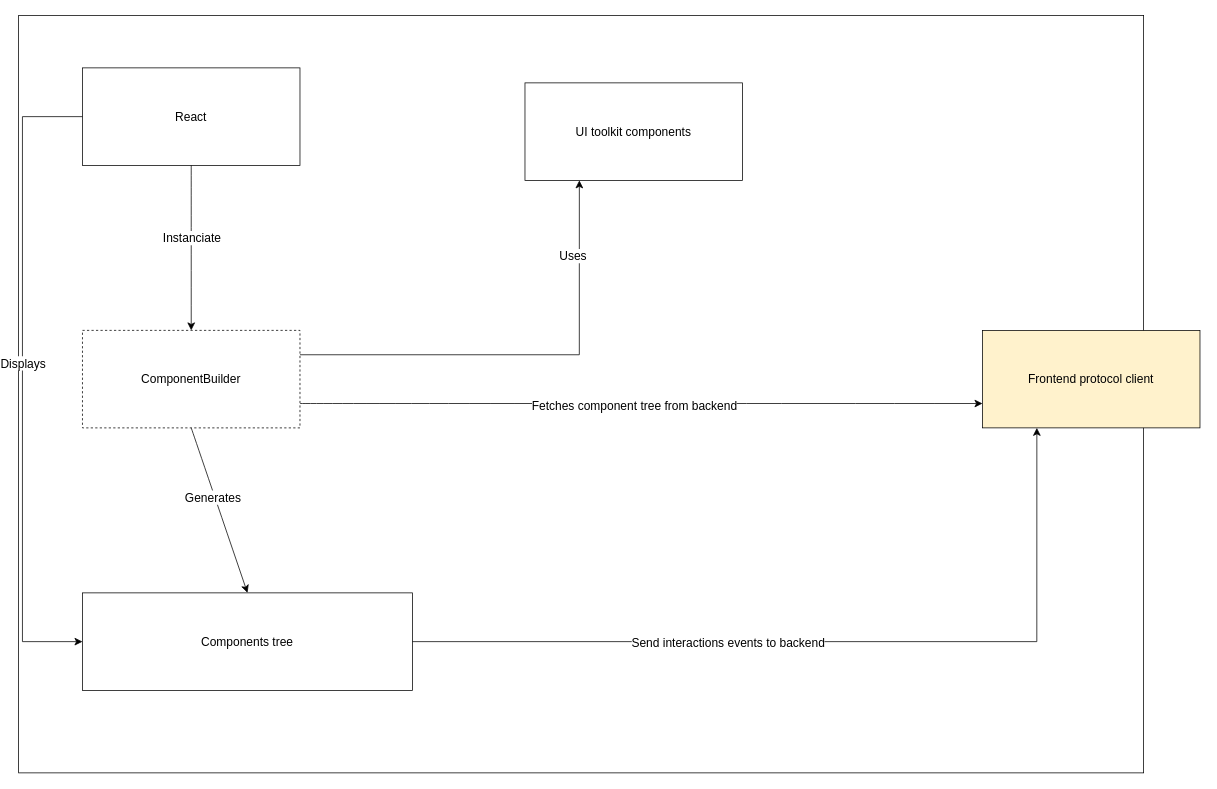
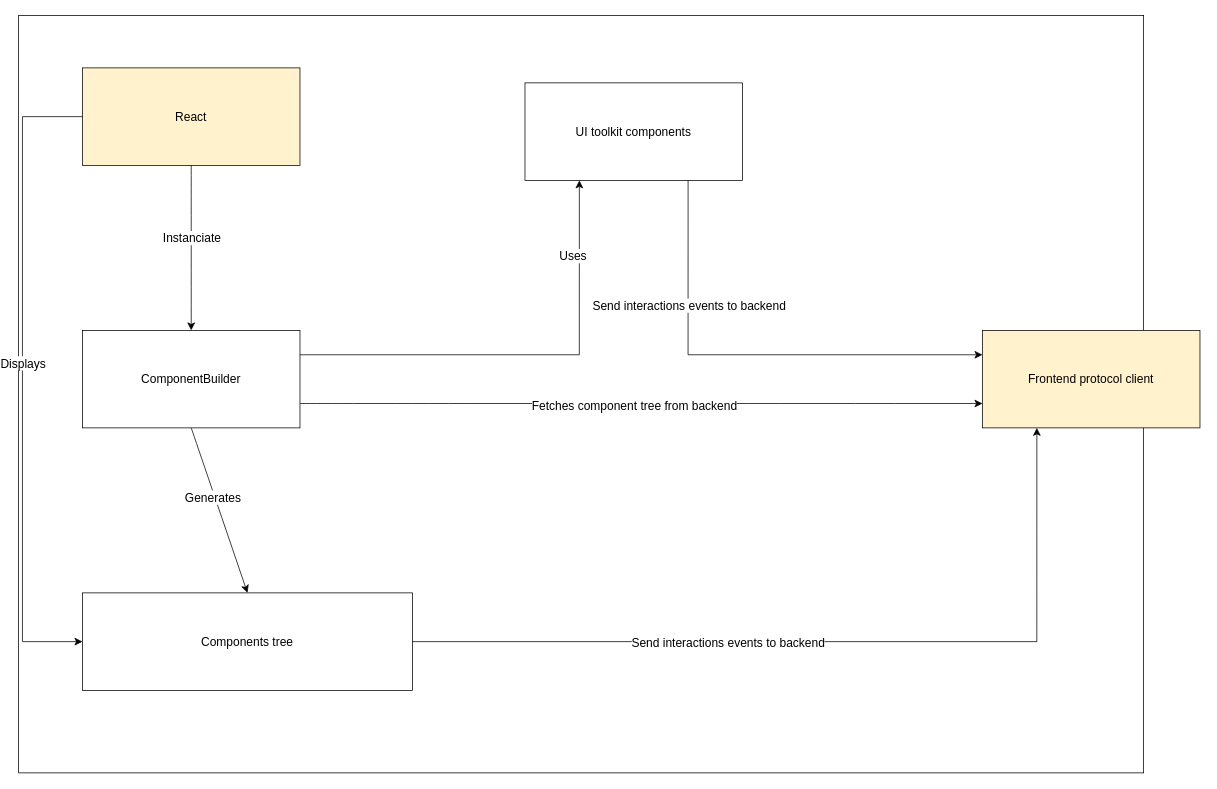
(191, 117) -> (191, 117)
none -> (830, 355)
(191, 379) -> (191, 379)
